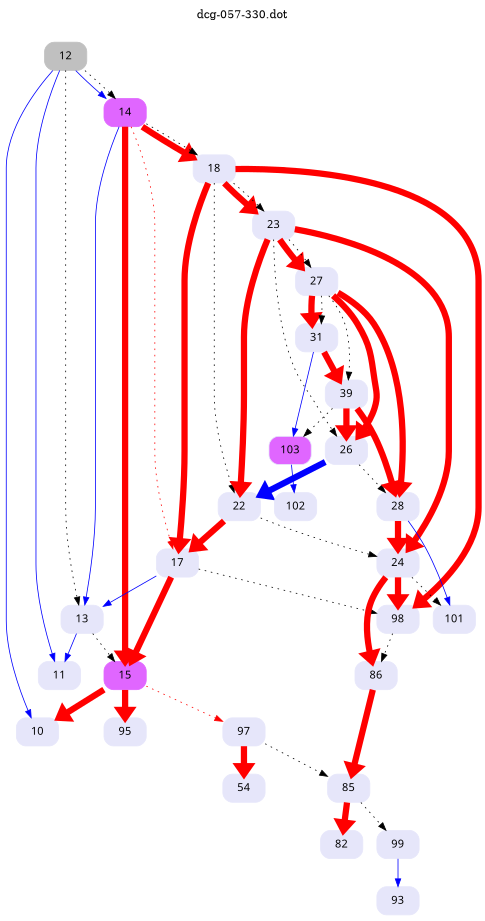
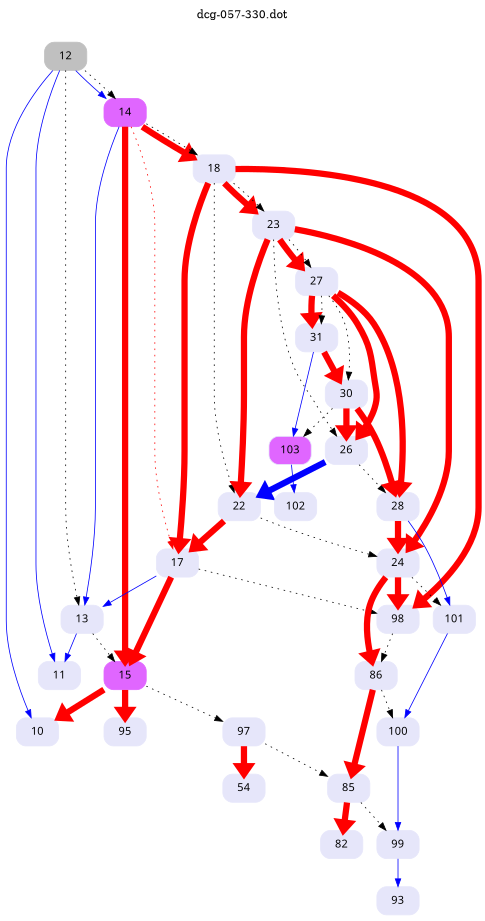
(346, 394) -> (346, 394)
(181, 702) -> (181, 702)
none -> (398, 732)
